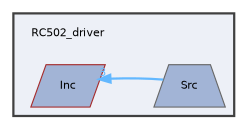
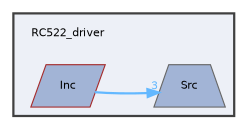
(68, 33) -> (68, 33)
(137, 78) -> (121, 93)
